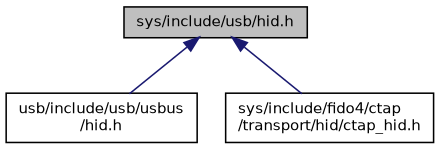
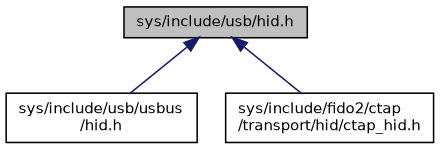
(102, 118) -> (102, 118)
(330, 118) -> (330, 118)
